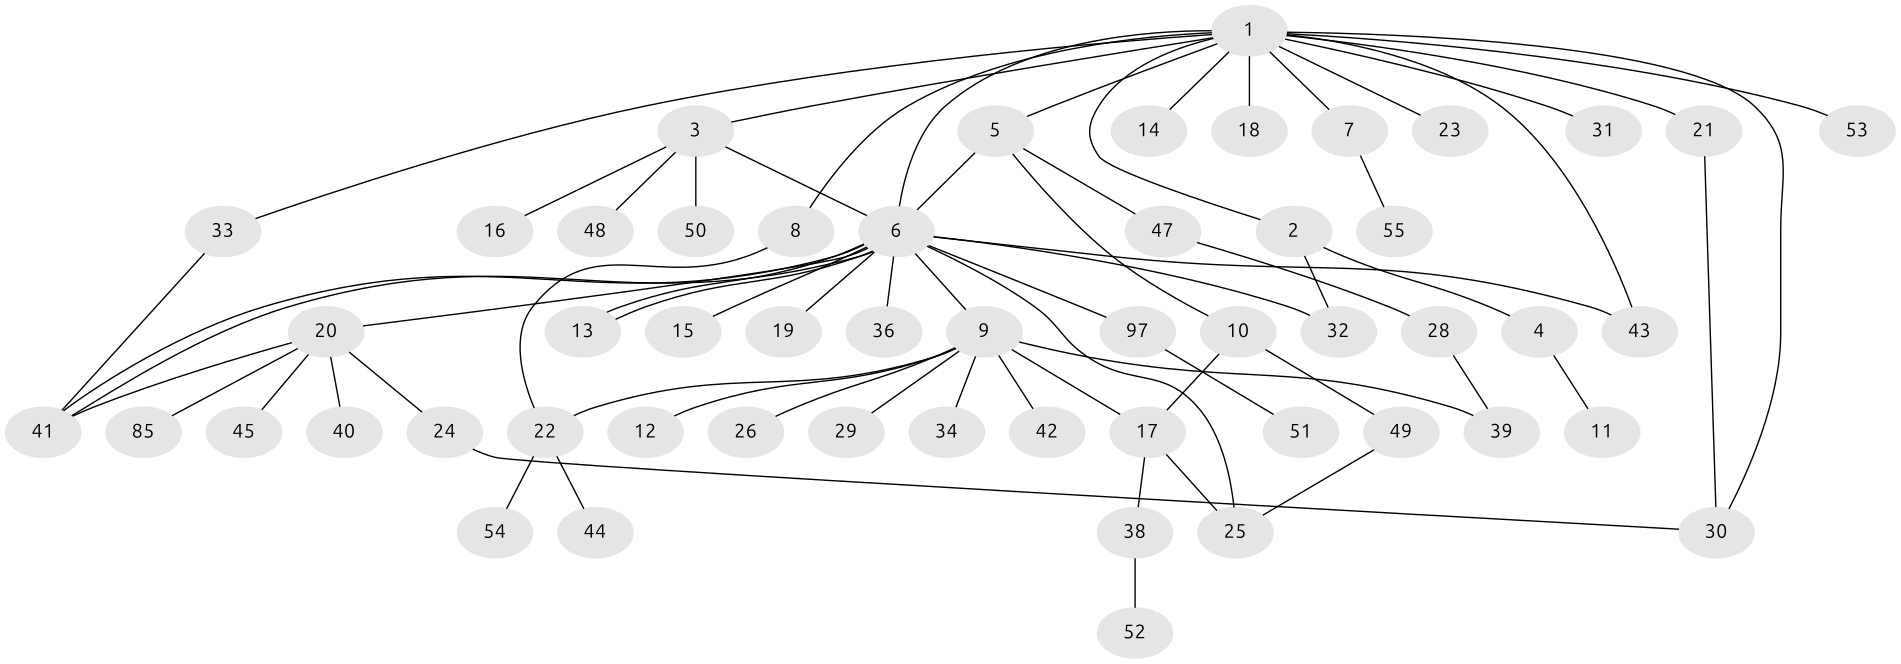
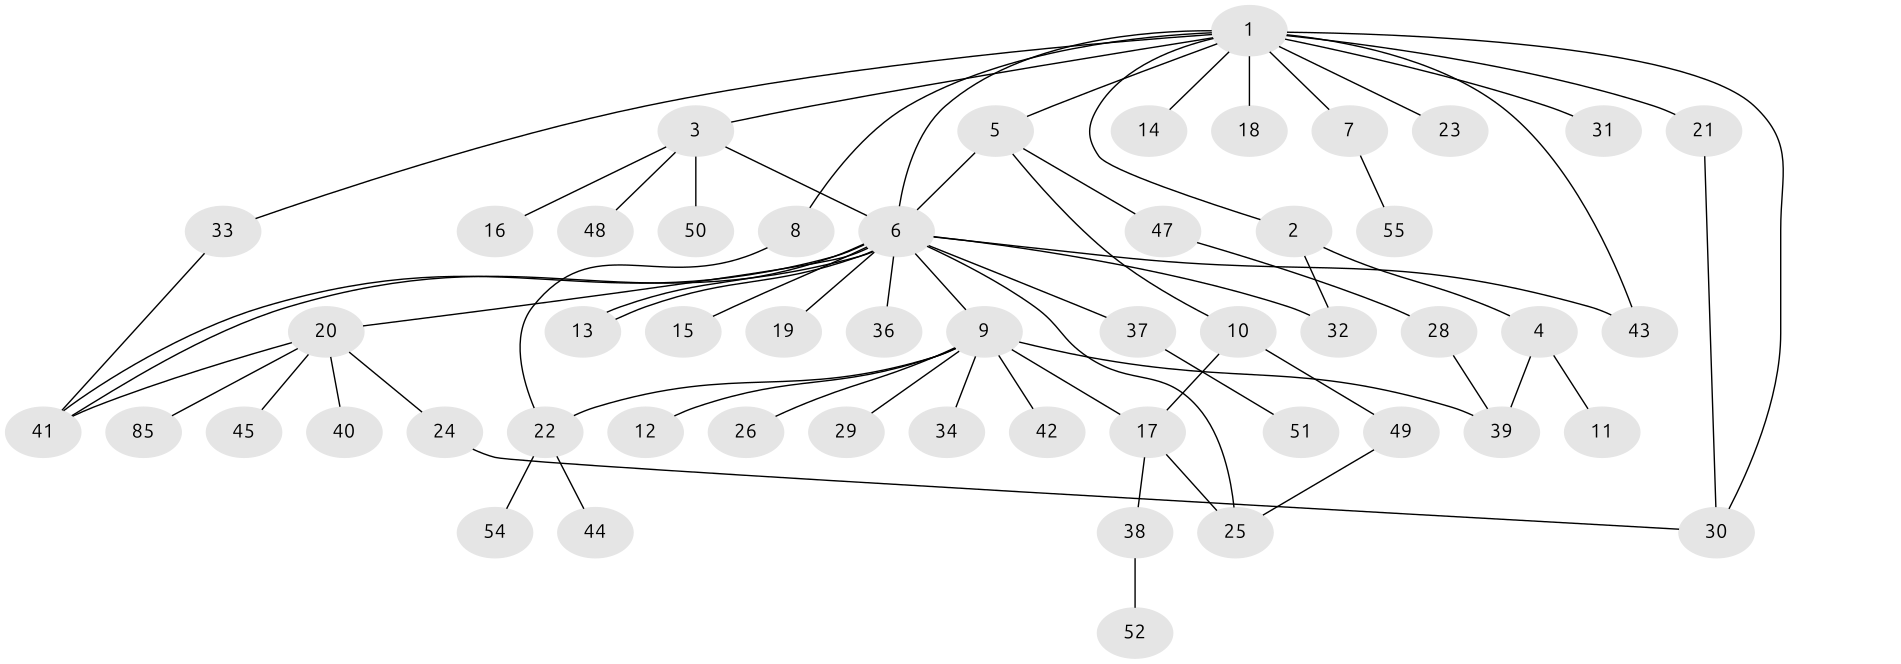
(1857, 131) -> none
(1138, 332) -> (1138, 332)
none -> (1521, 382)
